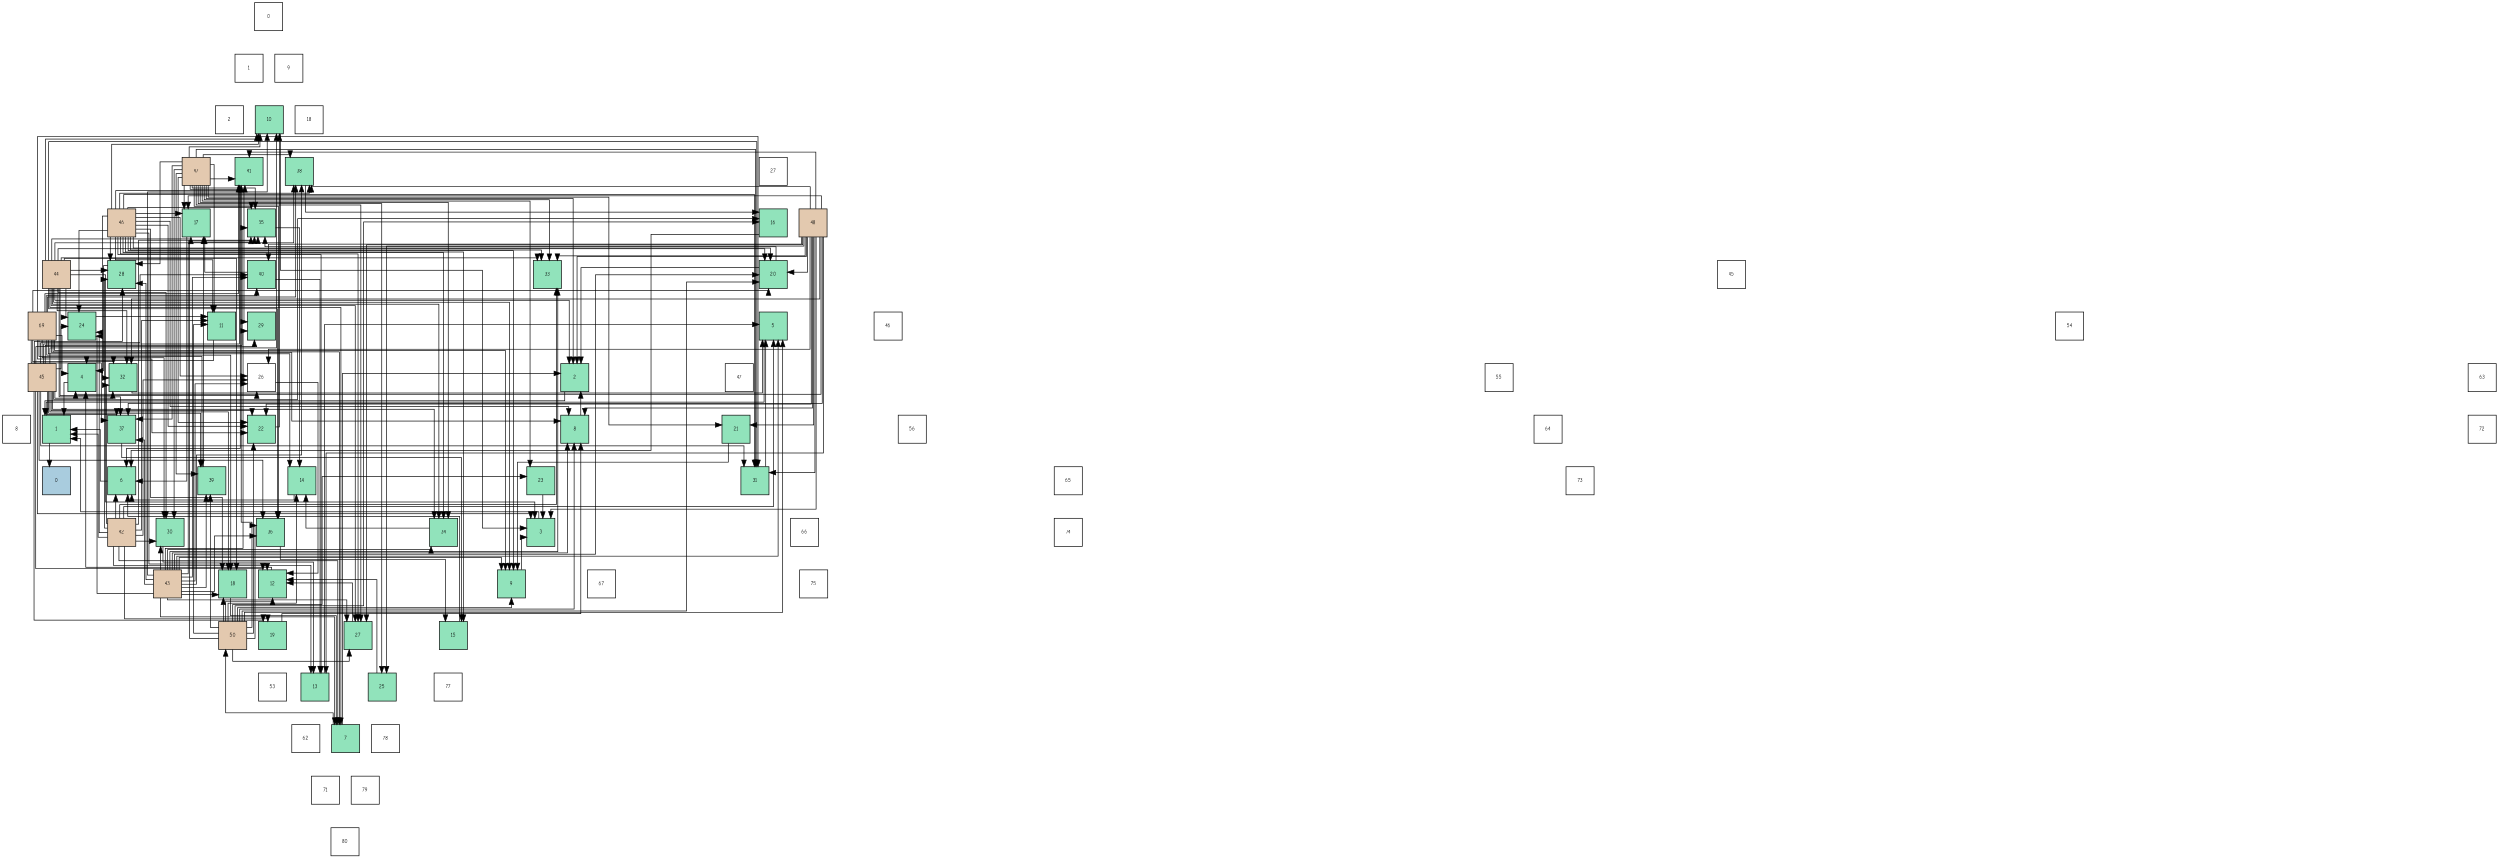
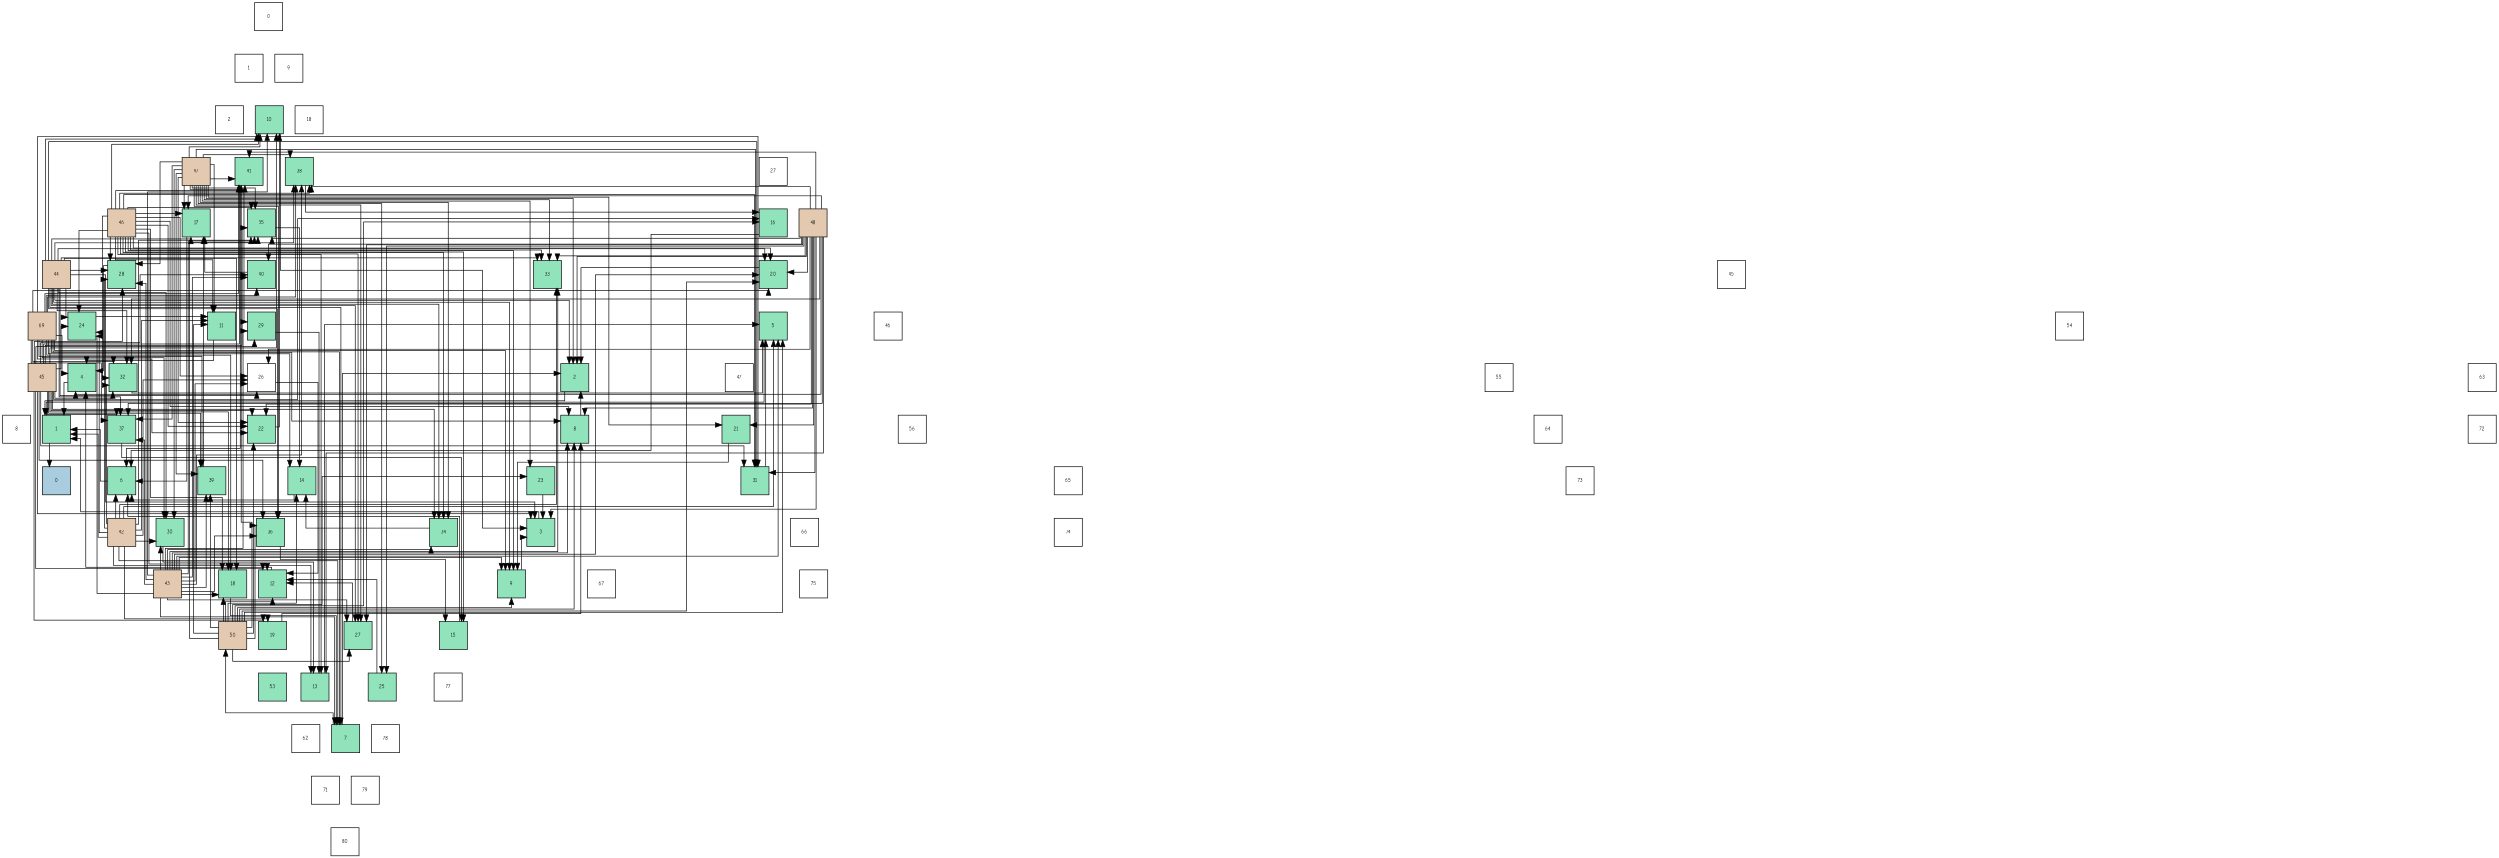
(526, 247) -> (537, 238)
(320, 451) -> (319, 478)
(273, 687) -> (273, 687)
